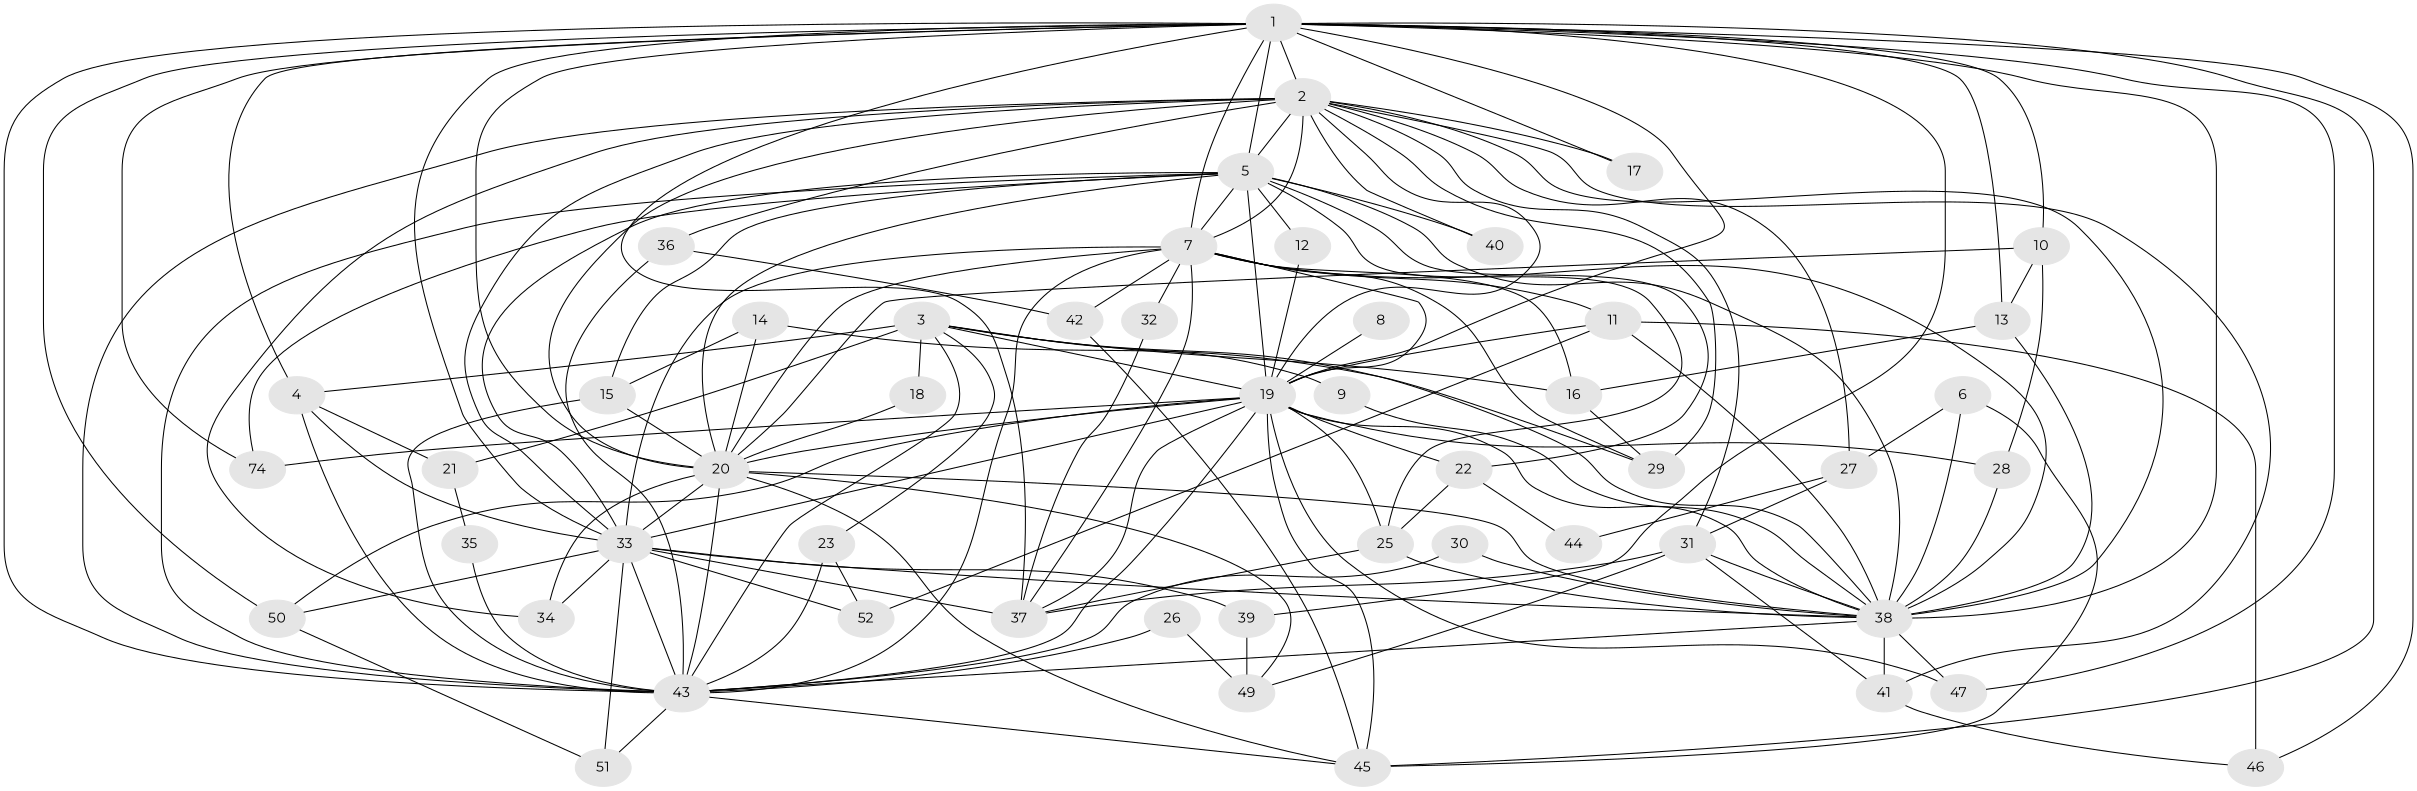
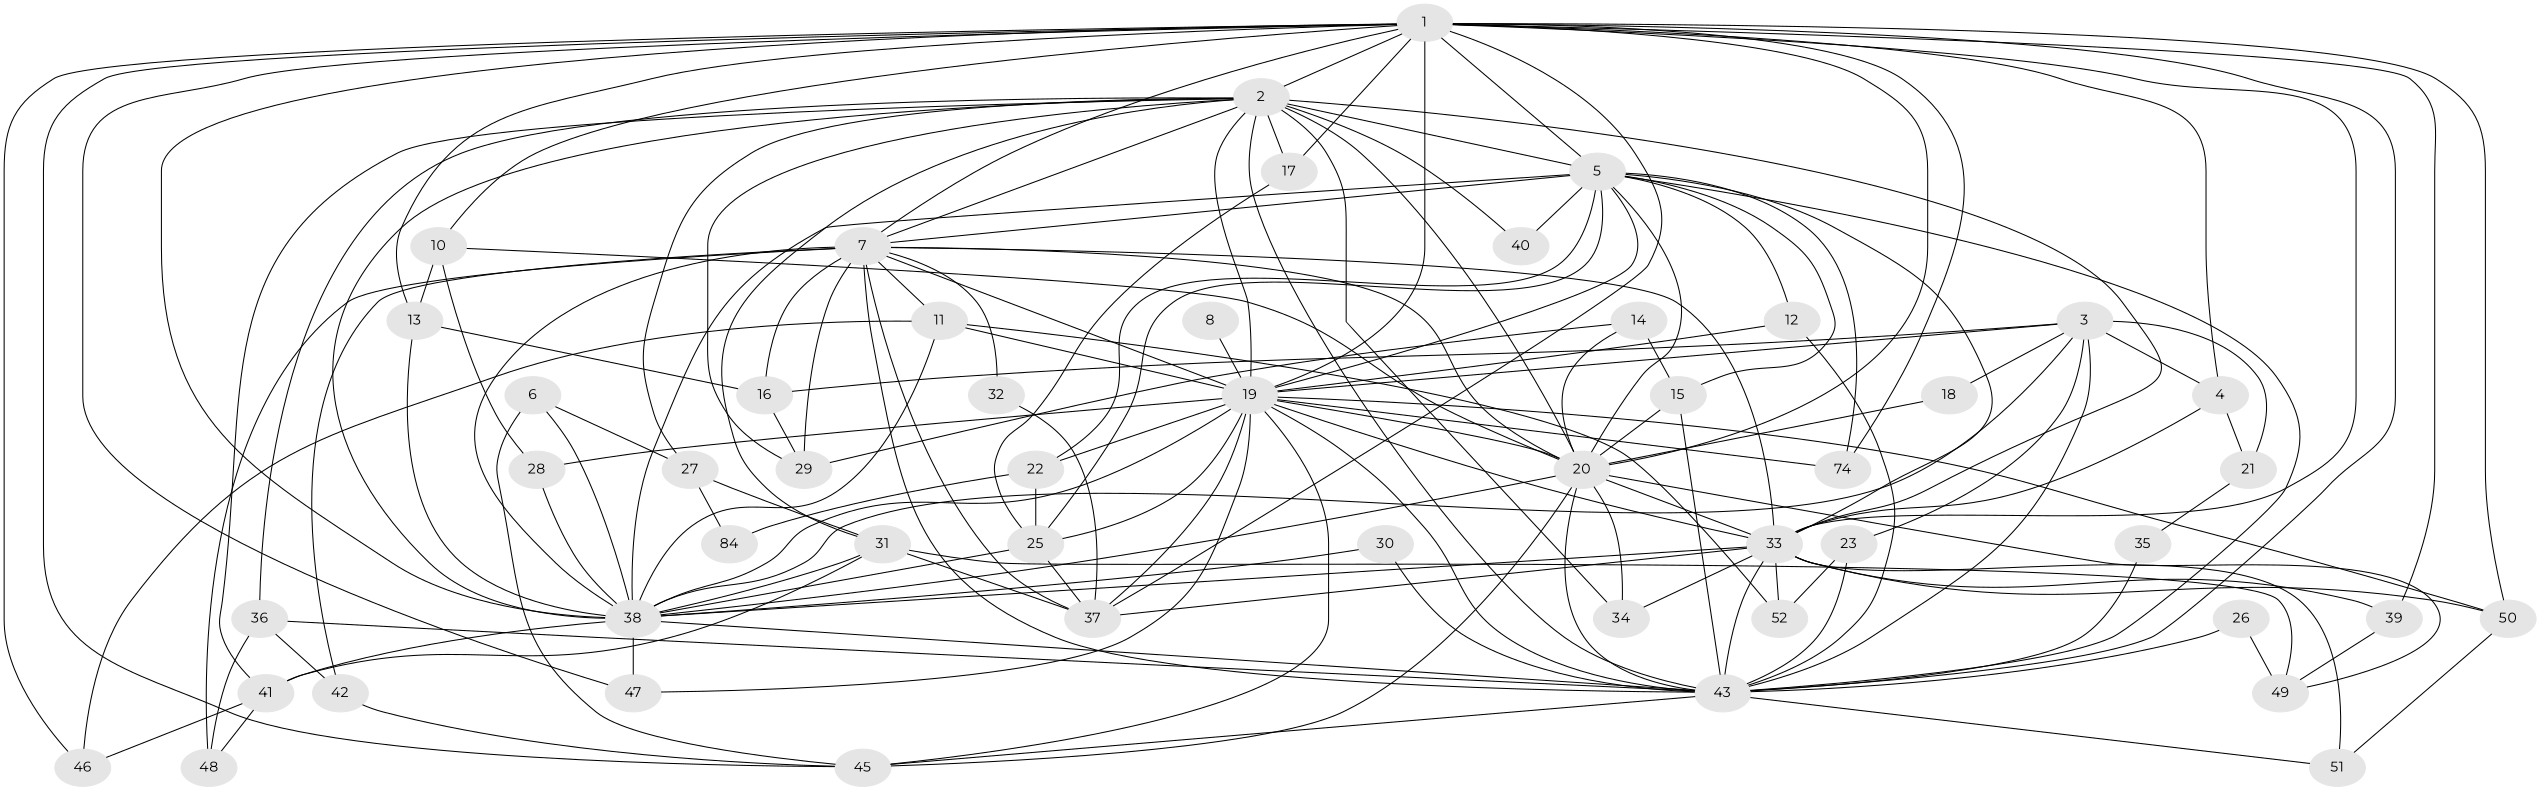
none -> (1096, 323)
(1342, 395) -> none
(1574, 544) -> (729, 544)
(424, 623) -> (1891, 546)
none -> (209, 768)
